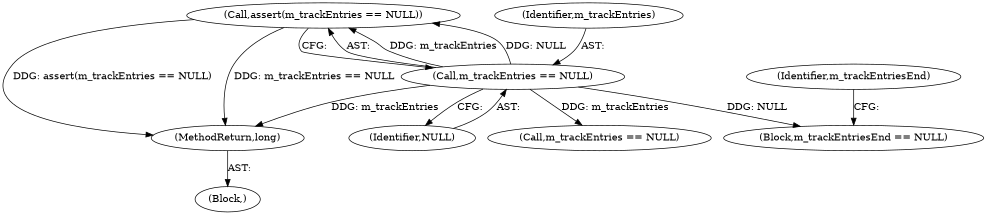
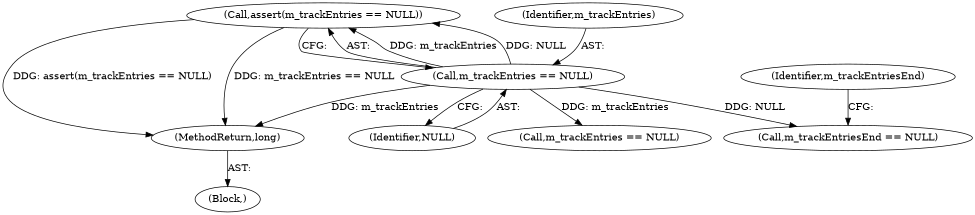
(854, 138) -> (848, 138)
